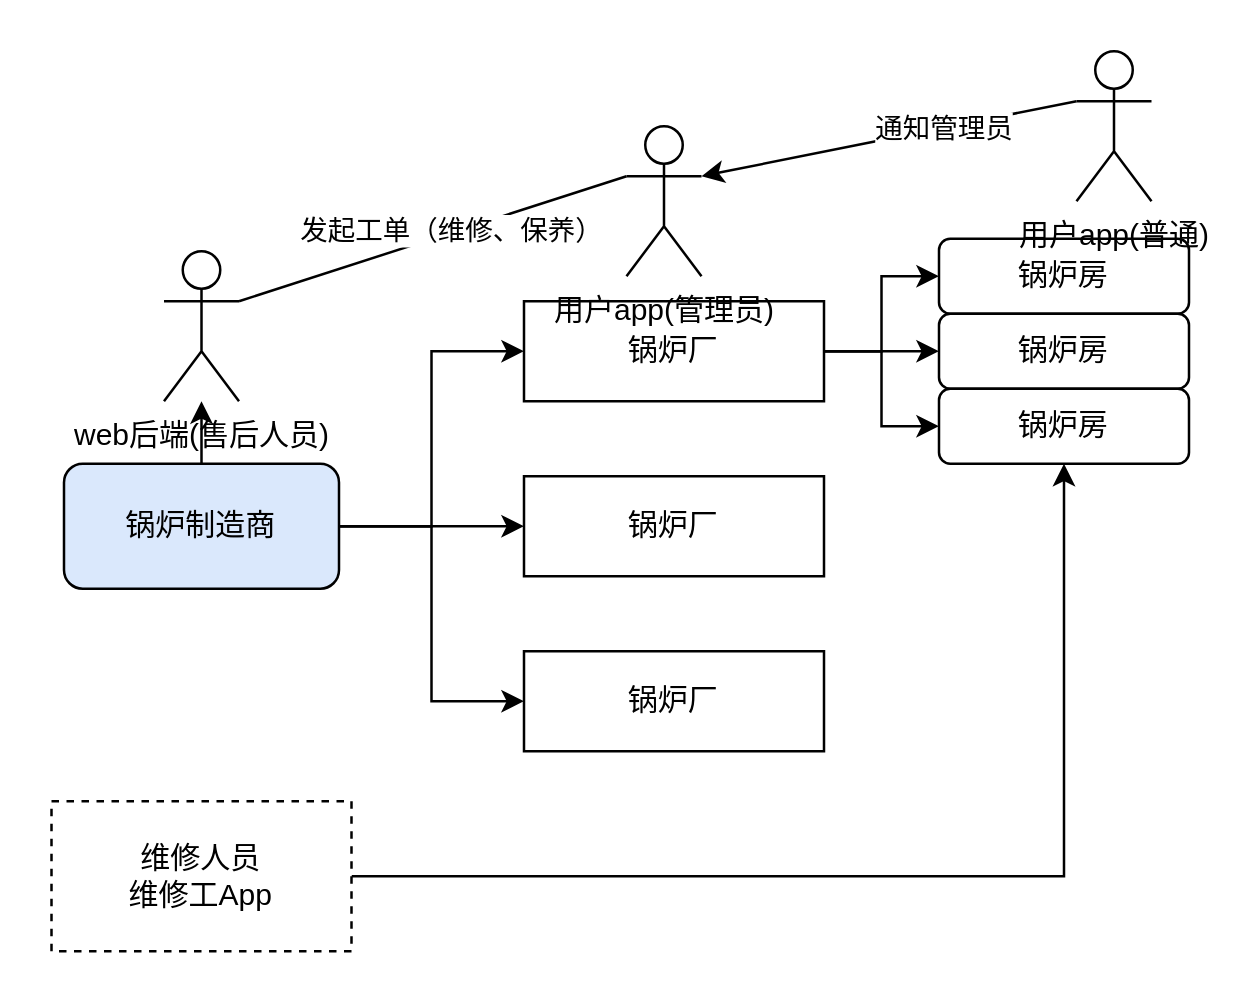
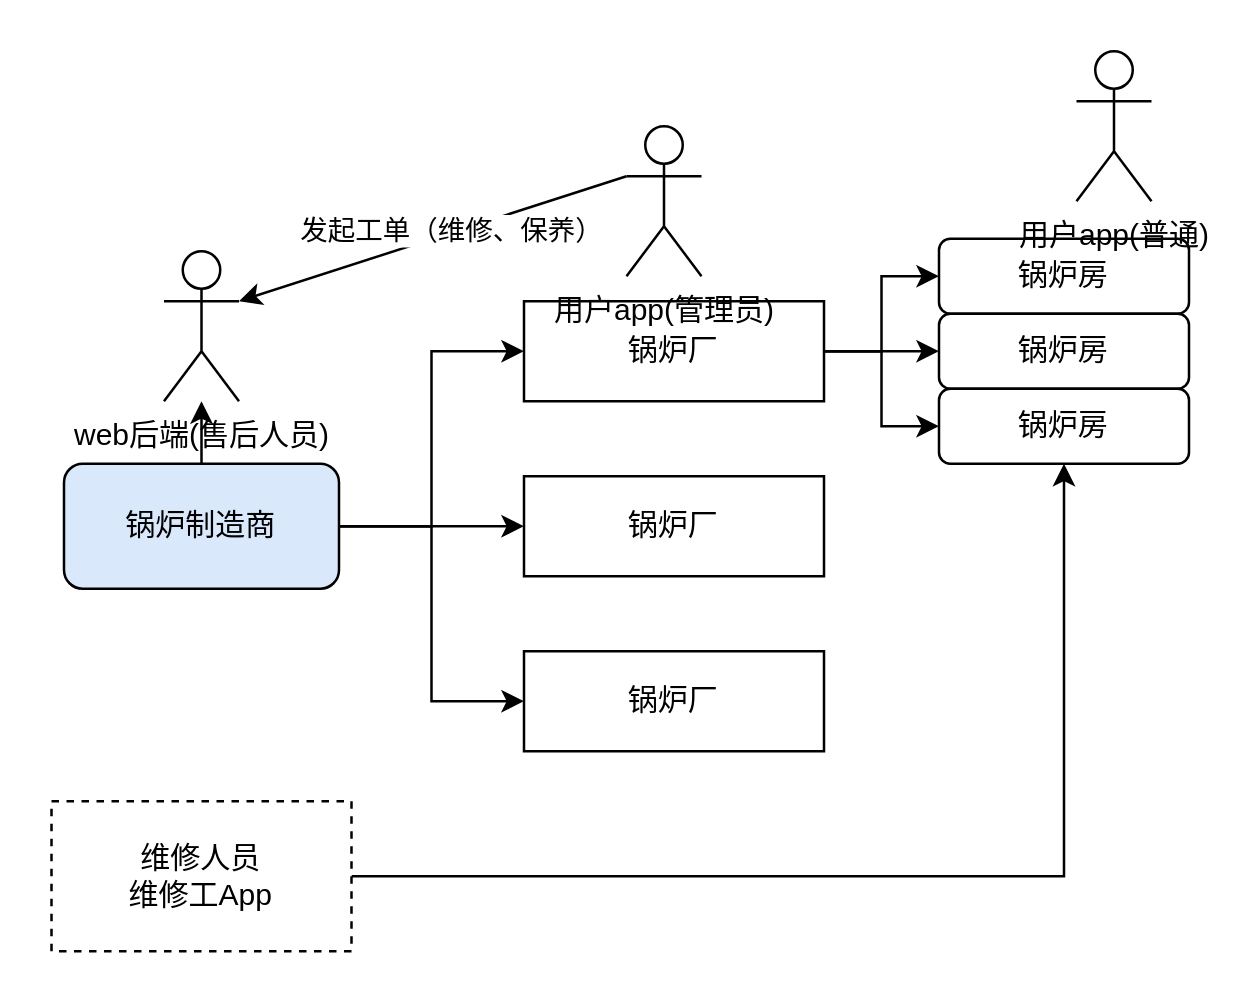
(897, 137) -> none
(248, 298) -> (256, 296)
